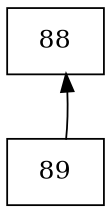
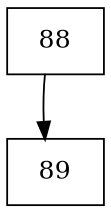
(68, 116) -> (44, 98)
